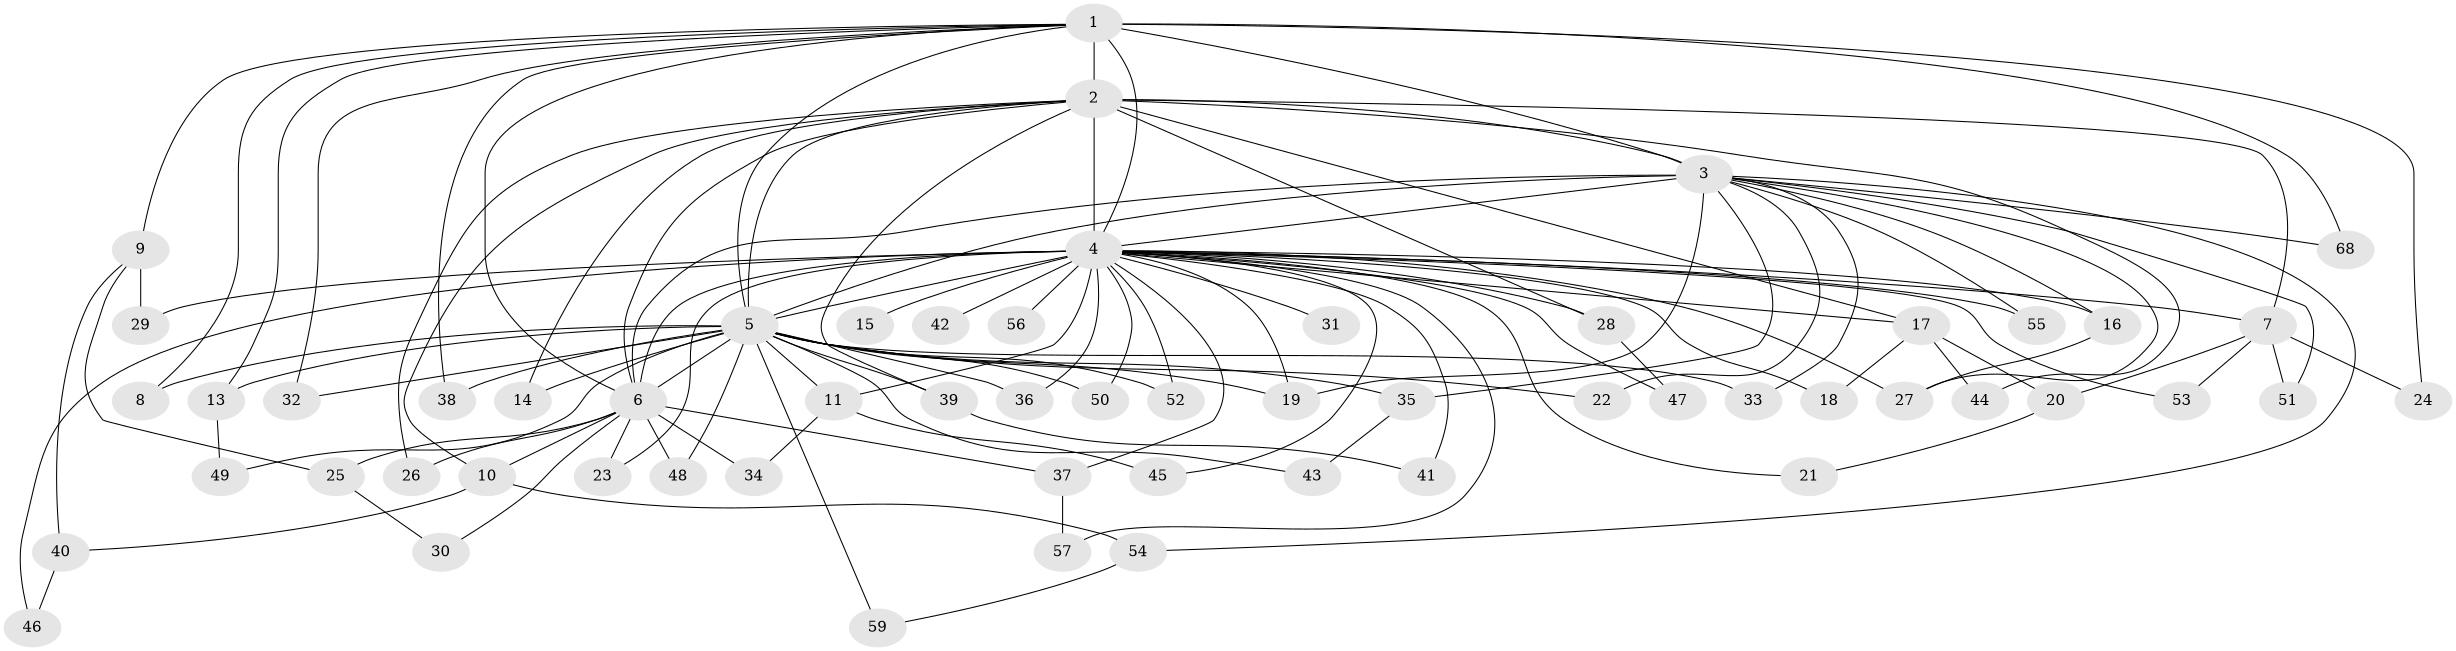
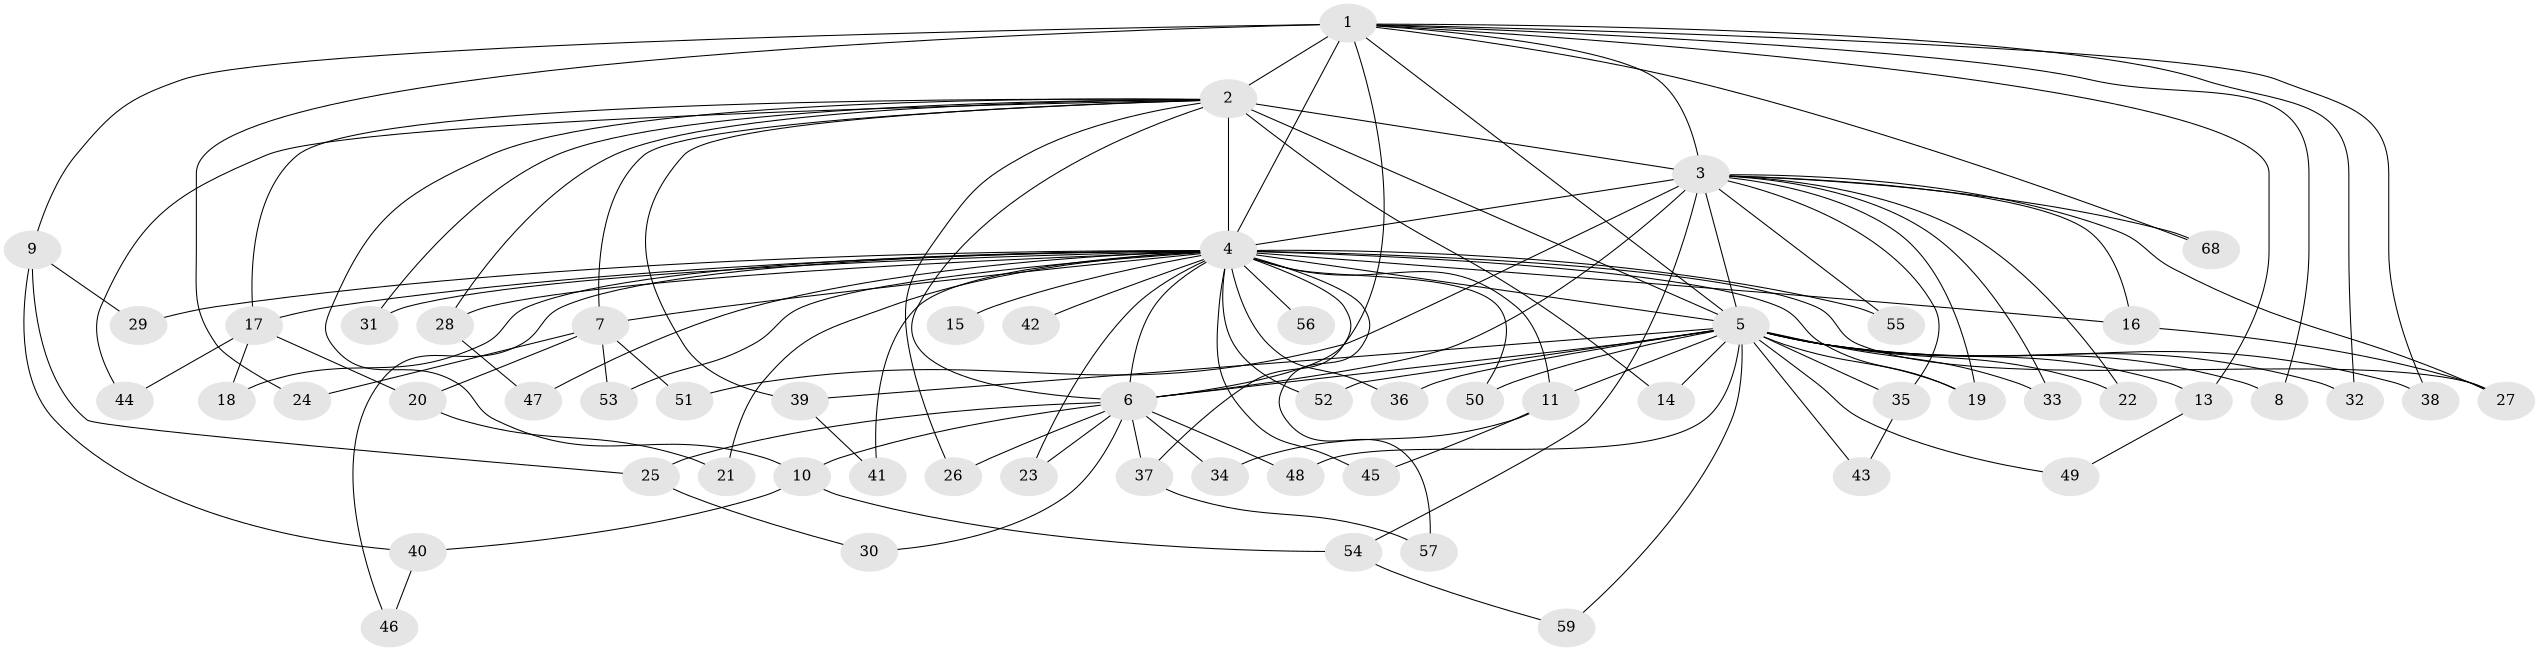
none -> (715, 122)
